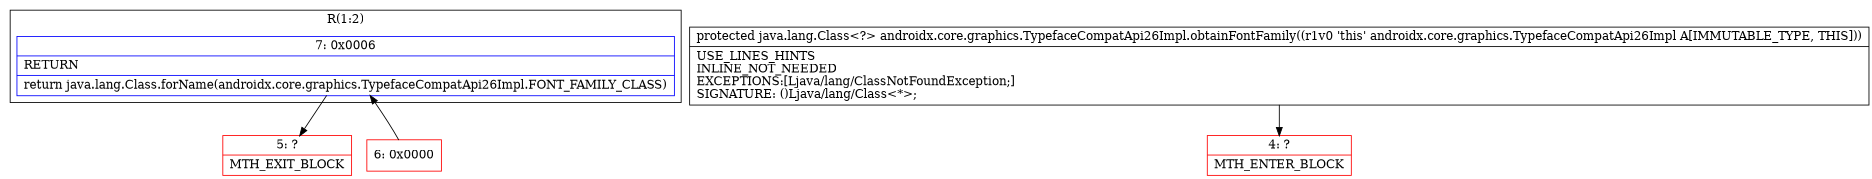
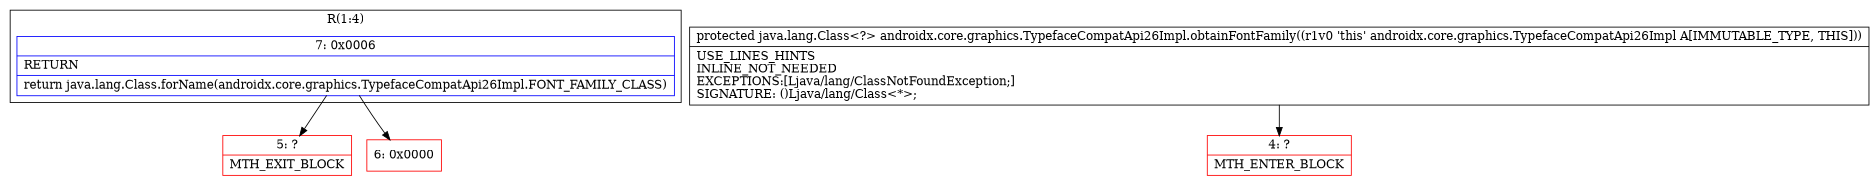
(346, 20) -> (346, 20)
(387, 121) -> (372, 114)
